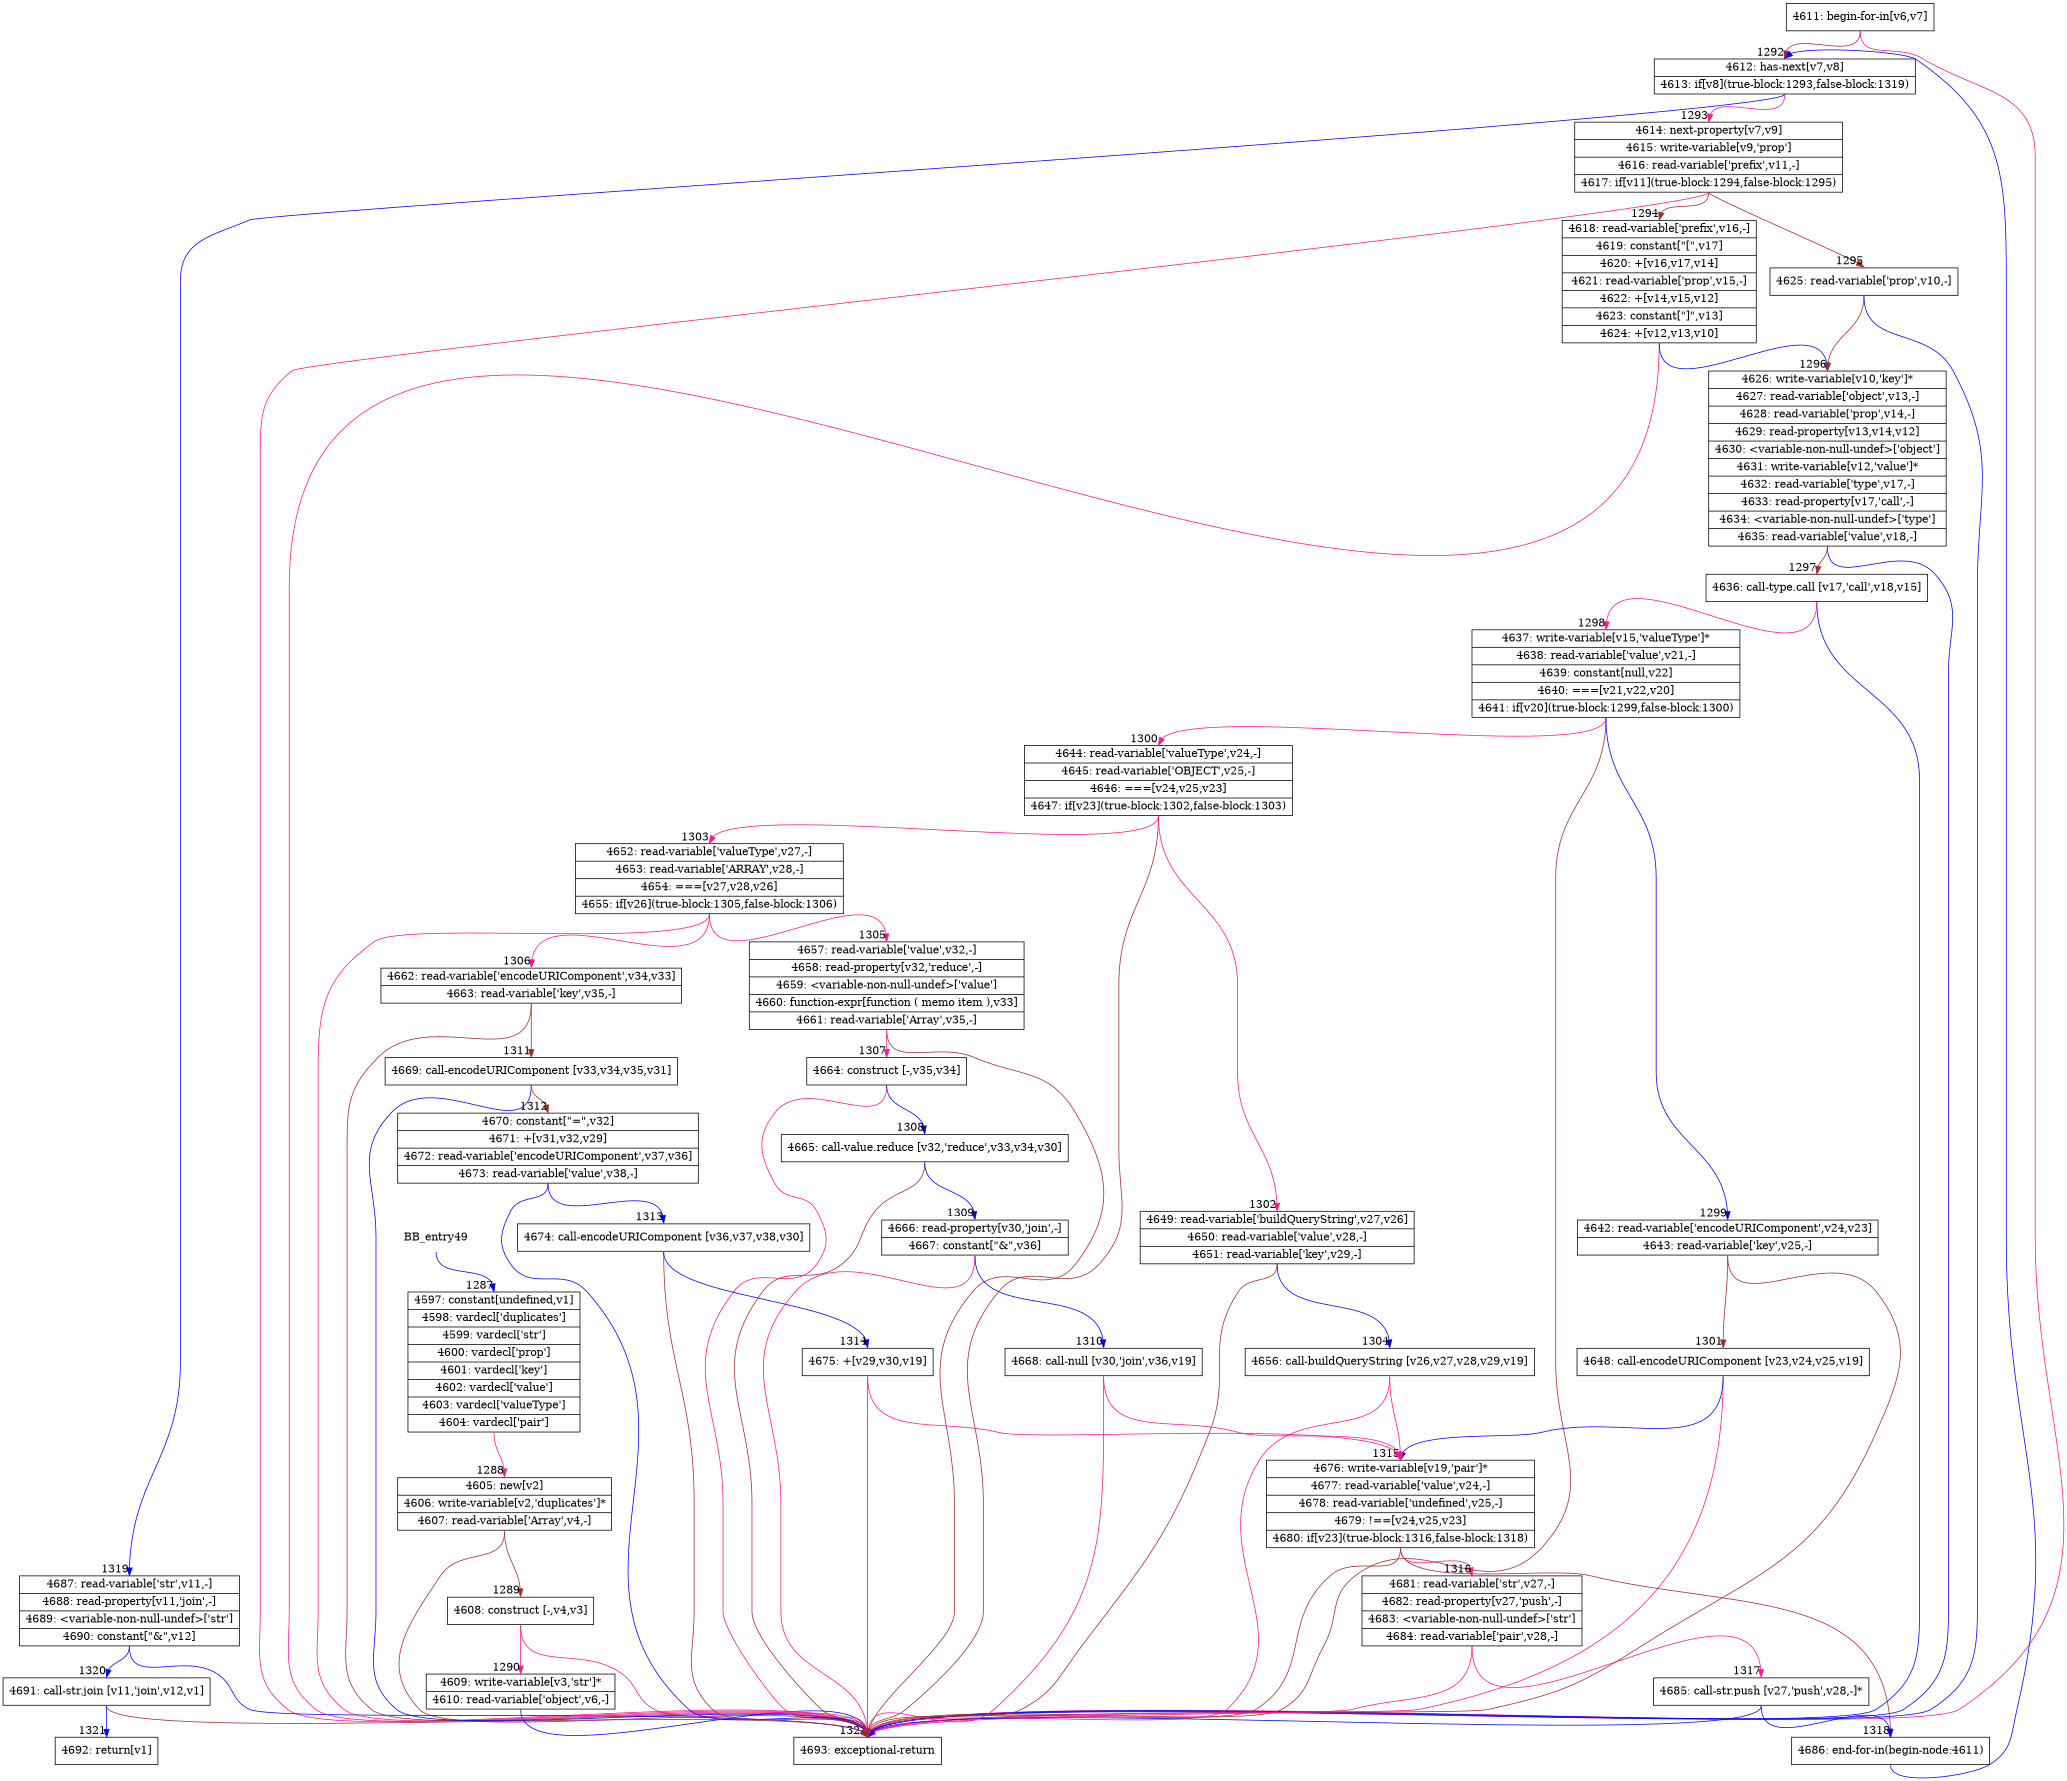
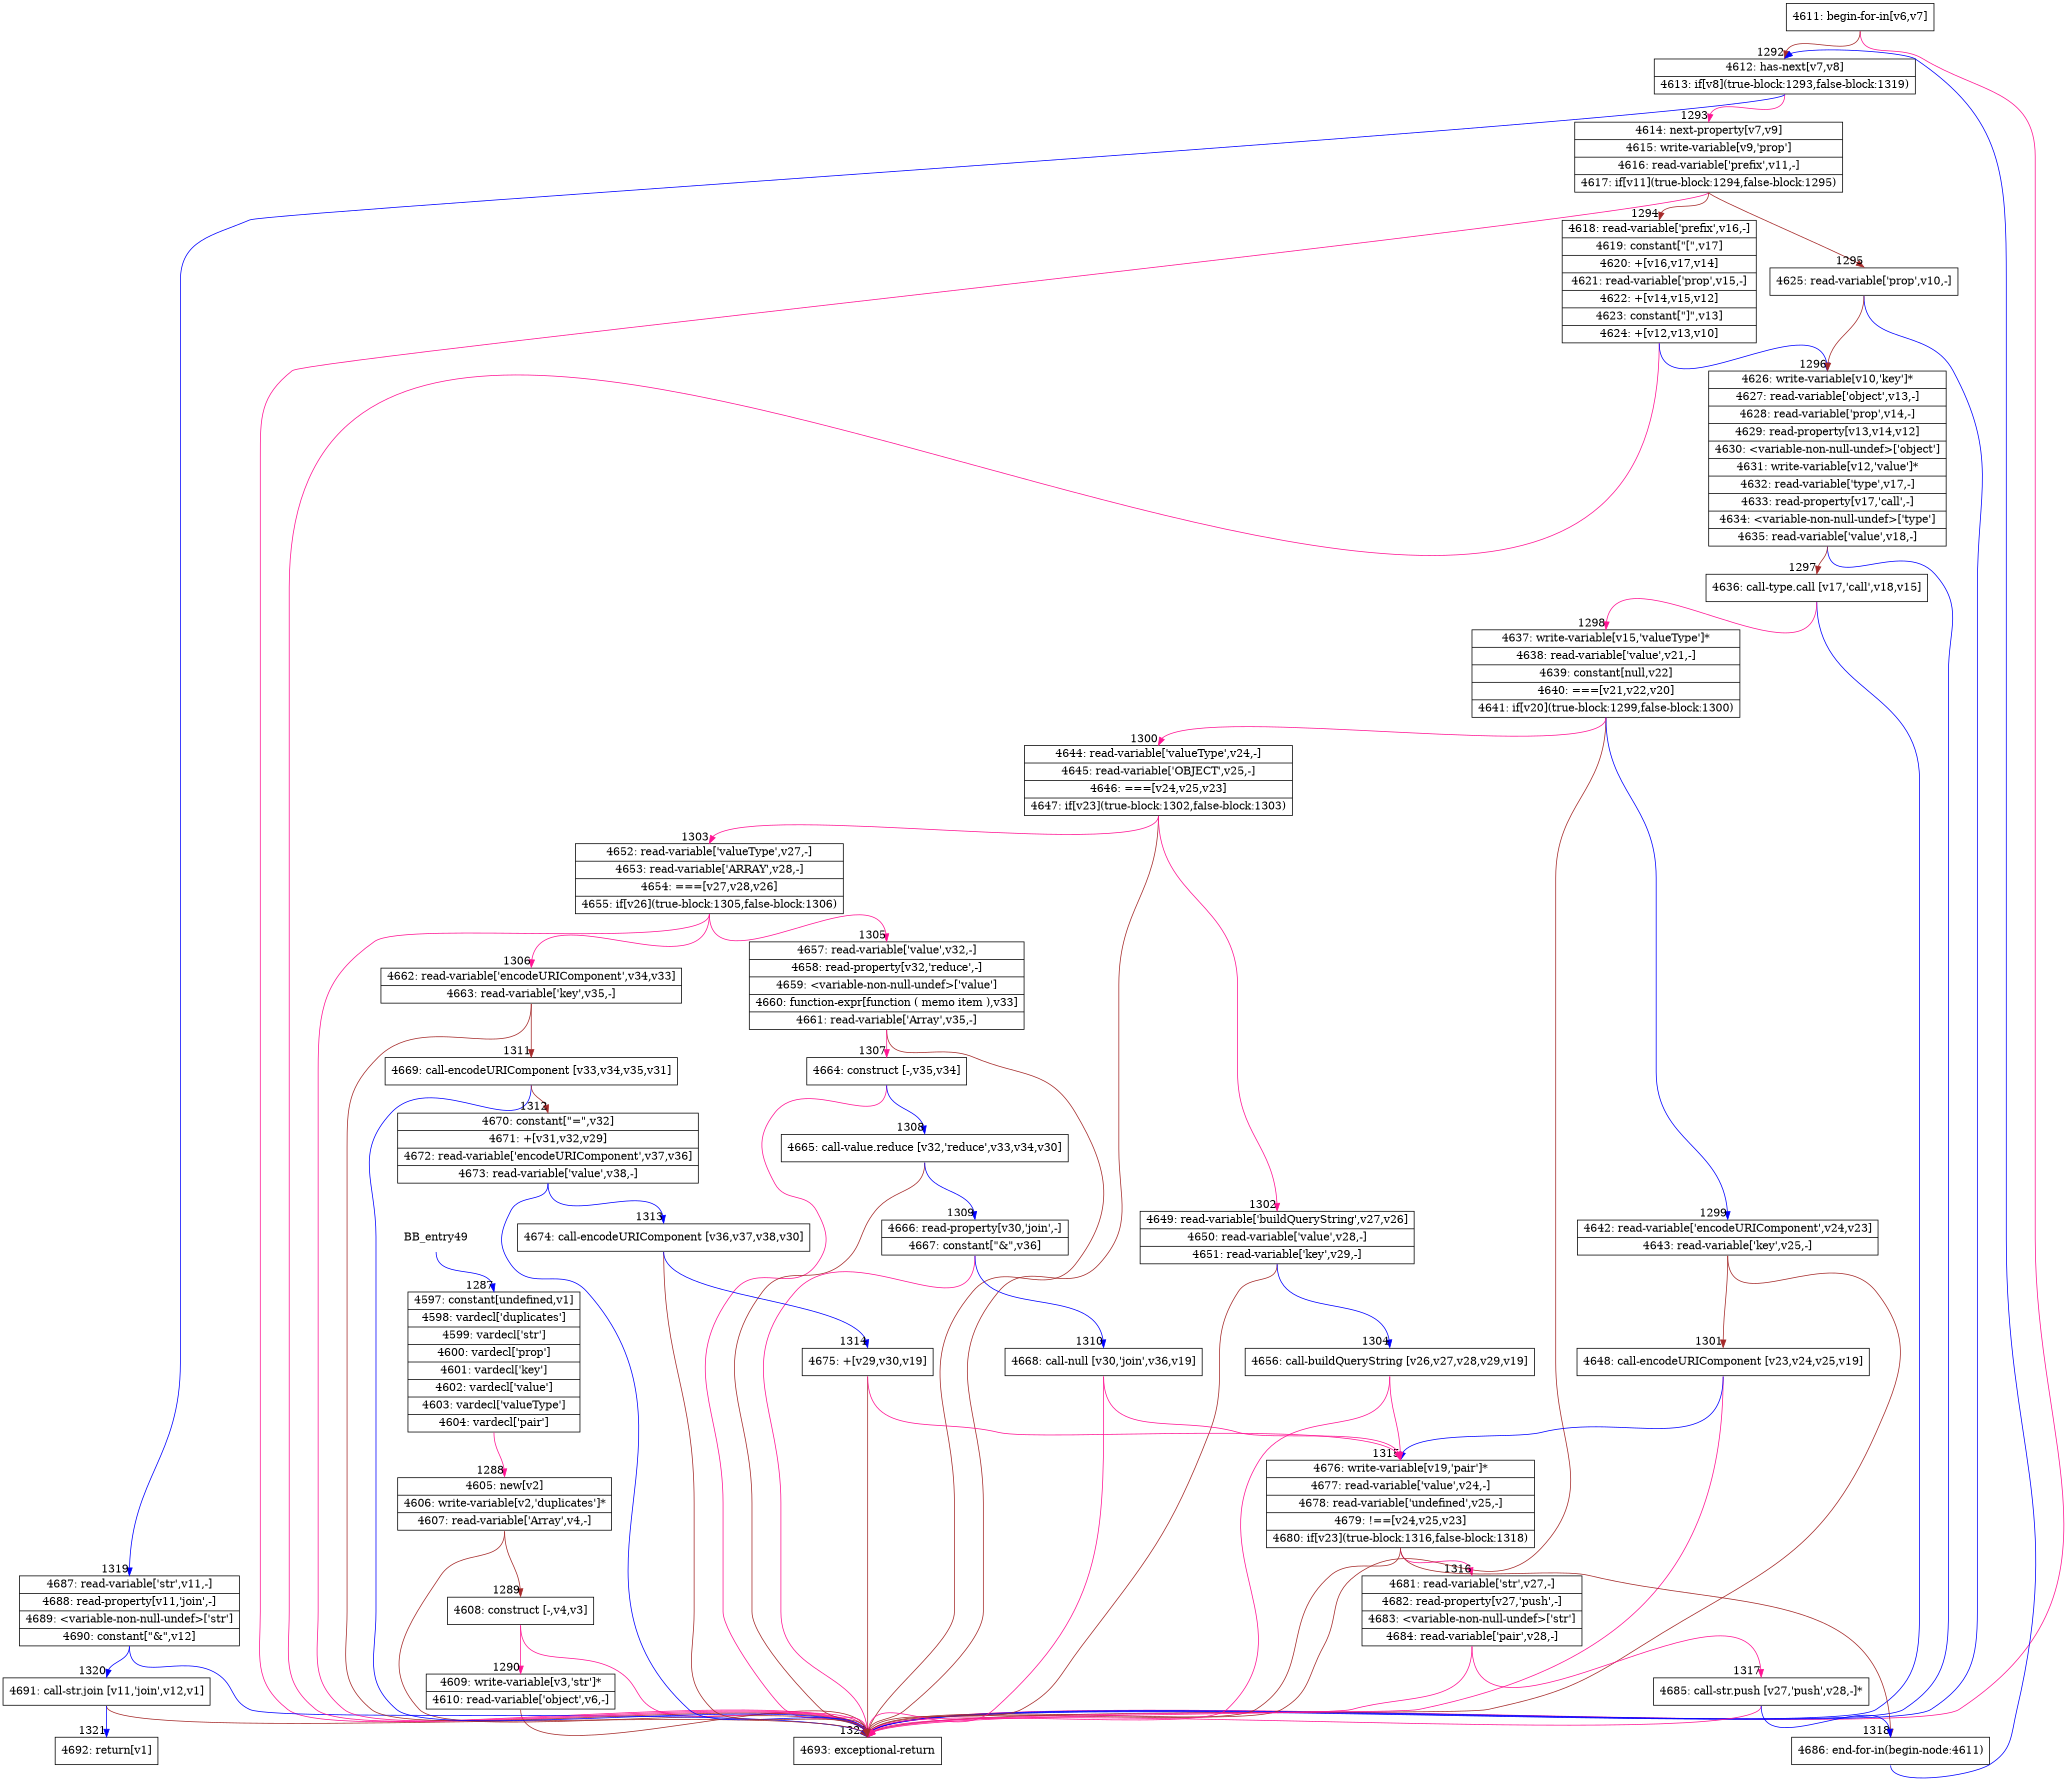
(1318, 1722) -> (1318, 1722)
(682, 1725) -> (682, 1725)
